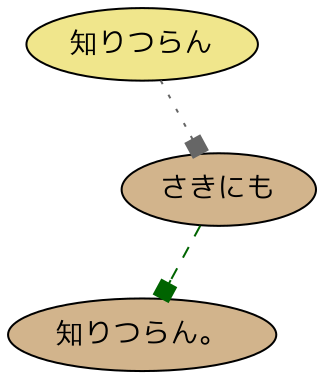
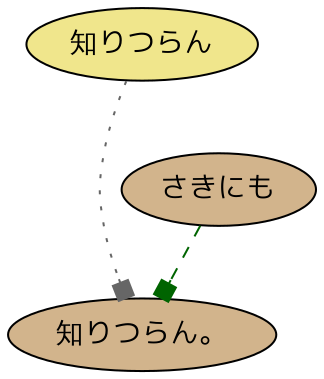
(176, 108) -> (100, 179)
